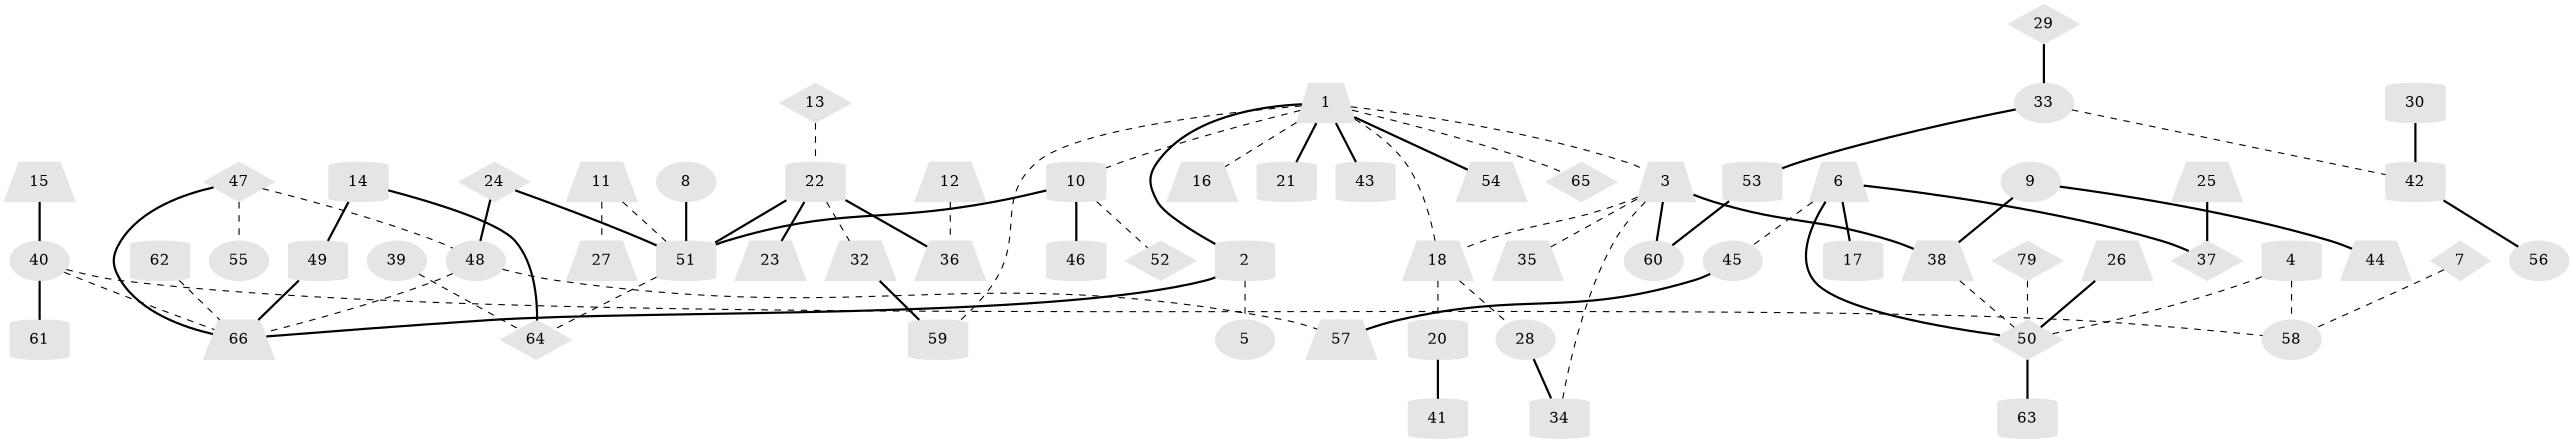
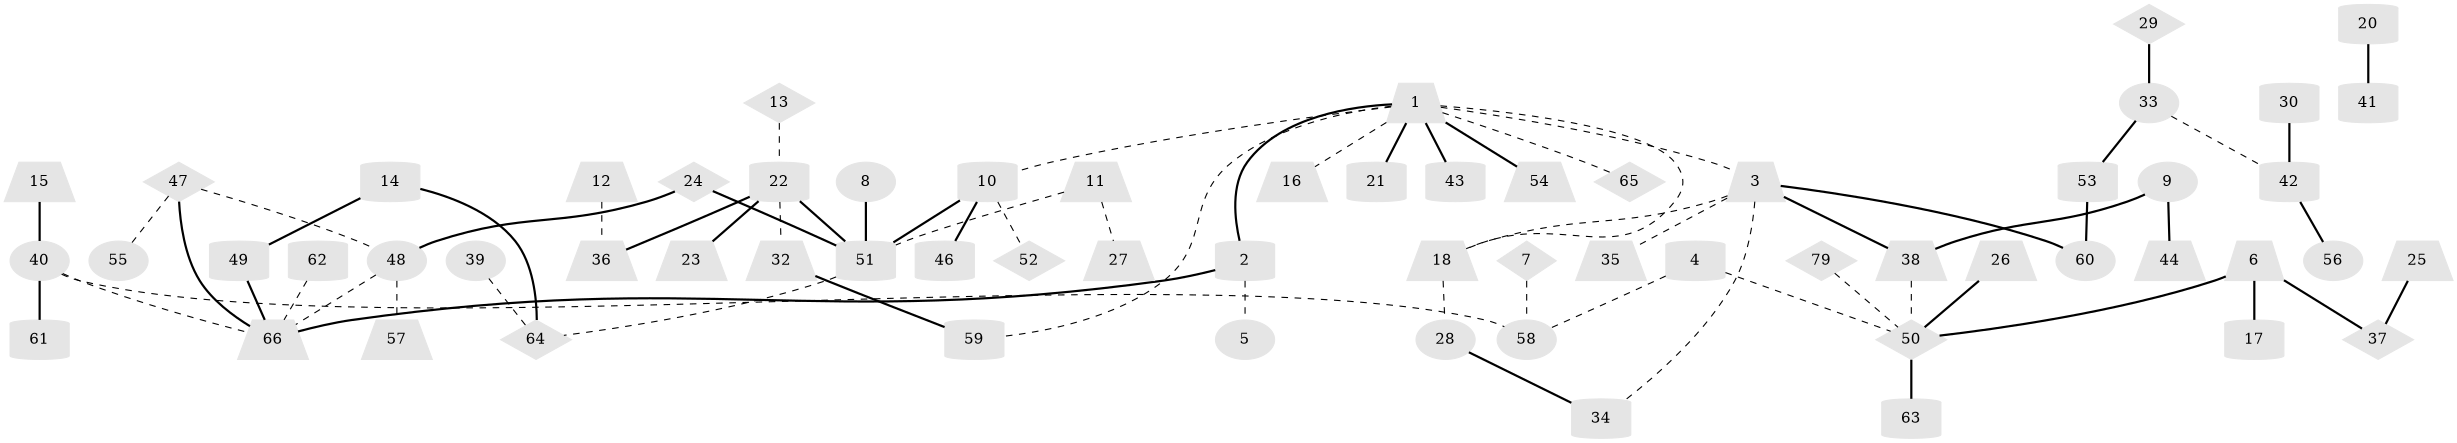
(1733, 261) -> none
(1438, 300) -> none
